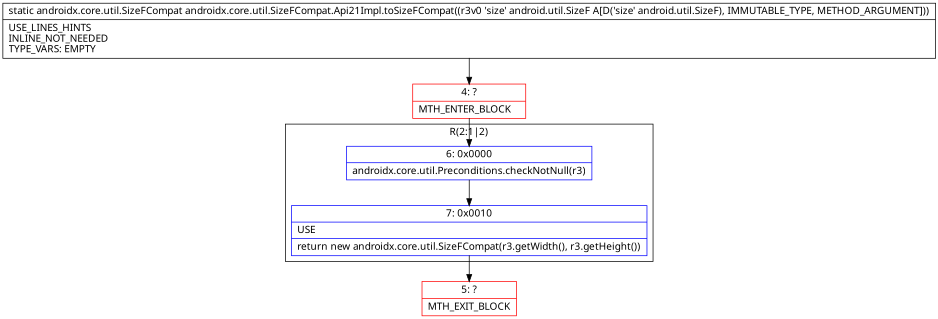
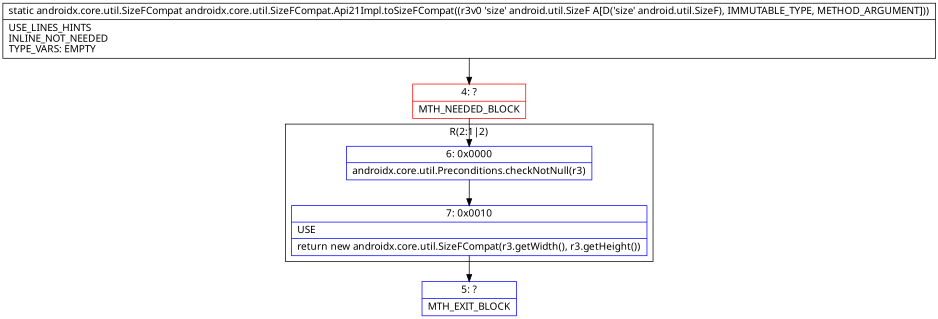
(465, 109) -> (469, 109)
(469, 299) -> (469, 299)
